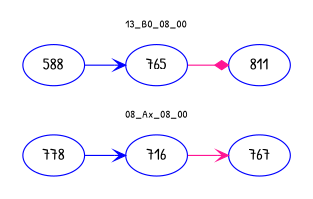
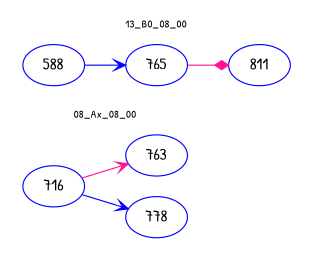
(100, 155) -> (100, 200)
(259, 155) -> (157, 155)
